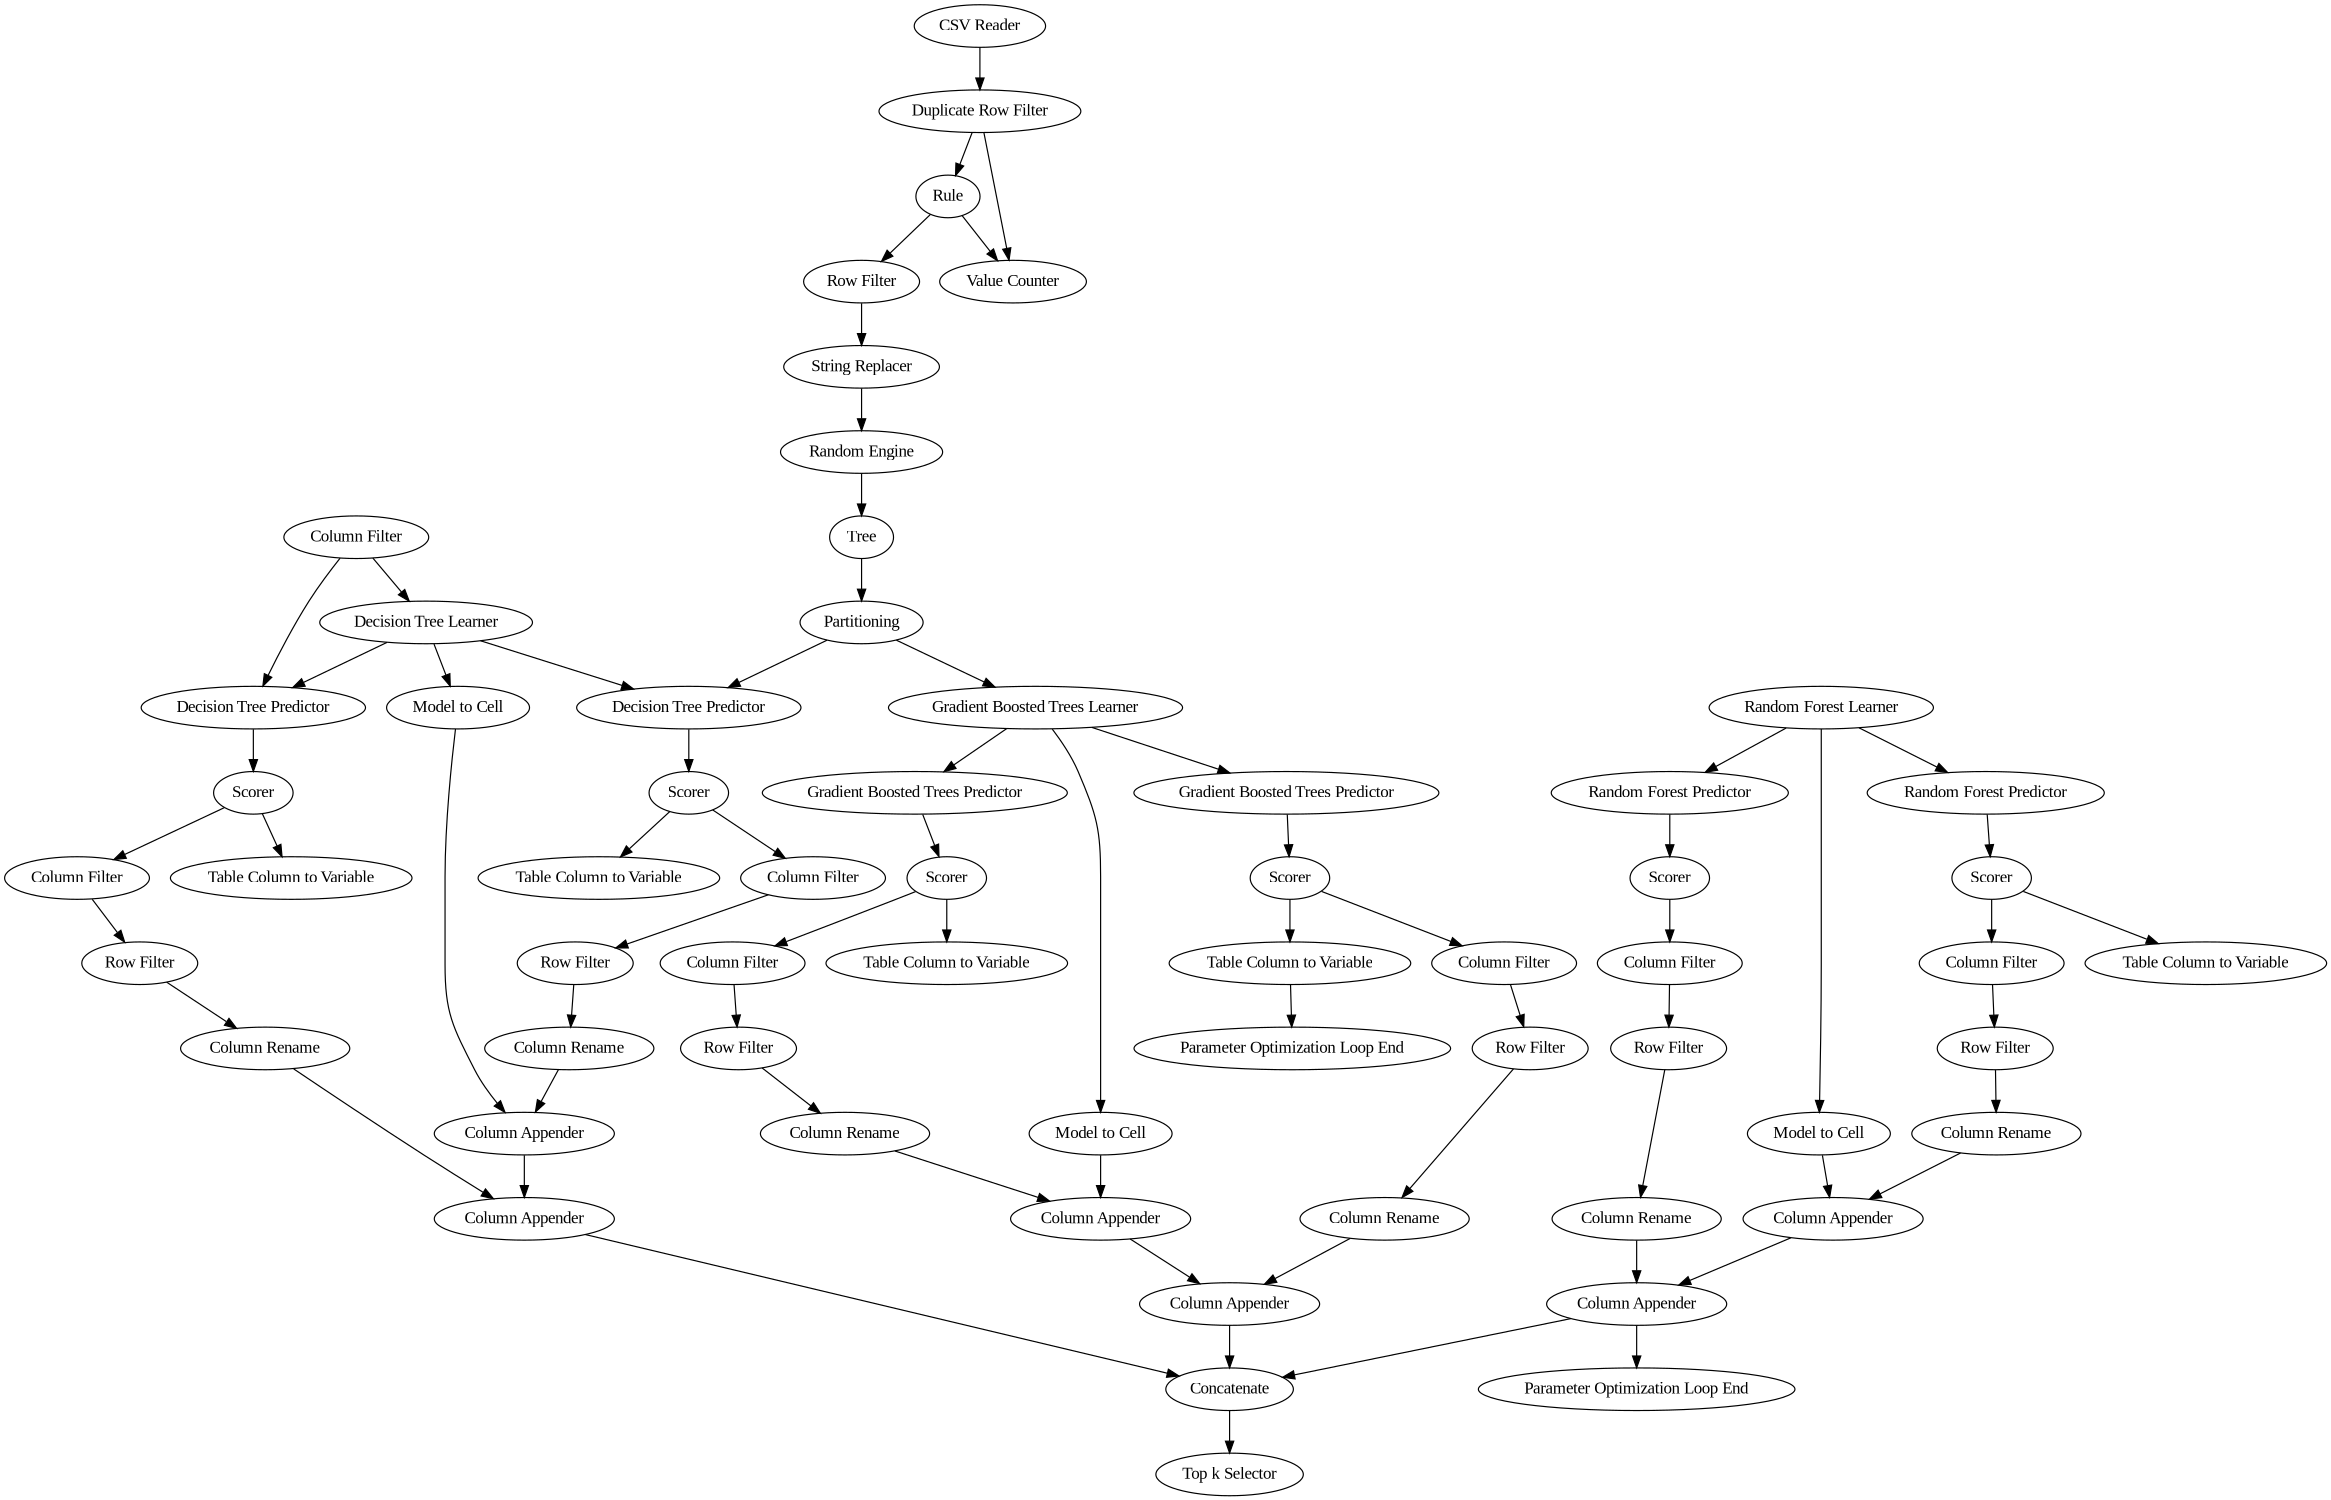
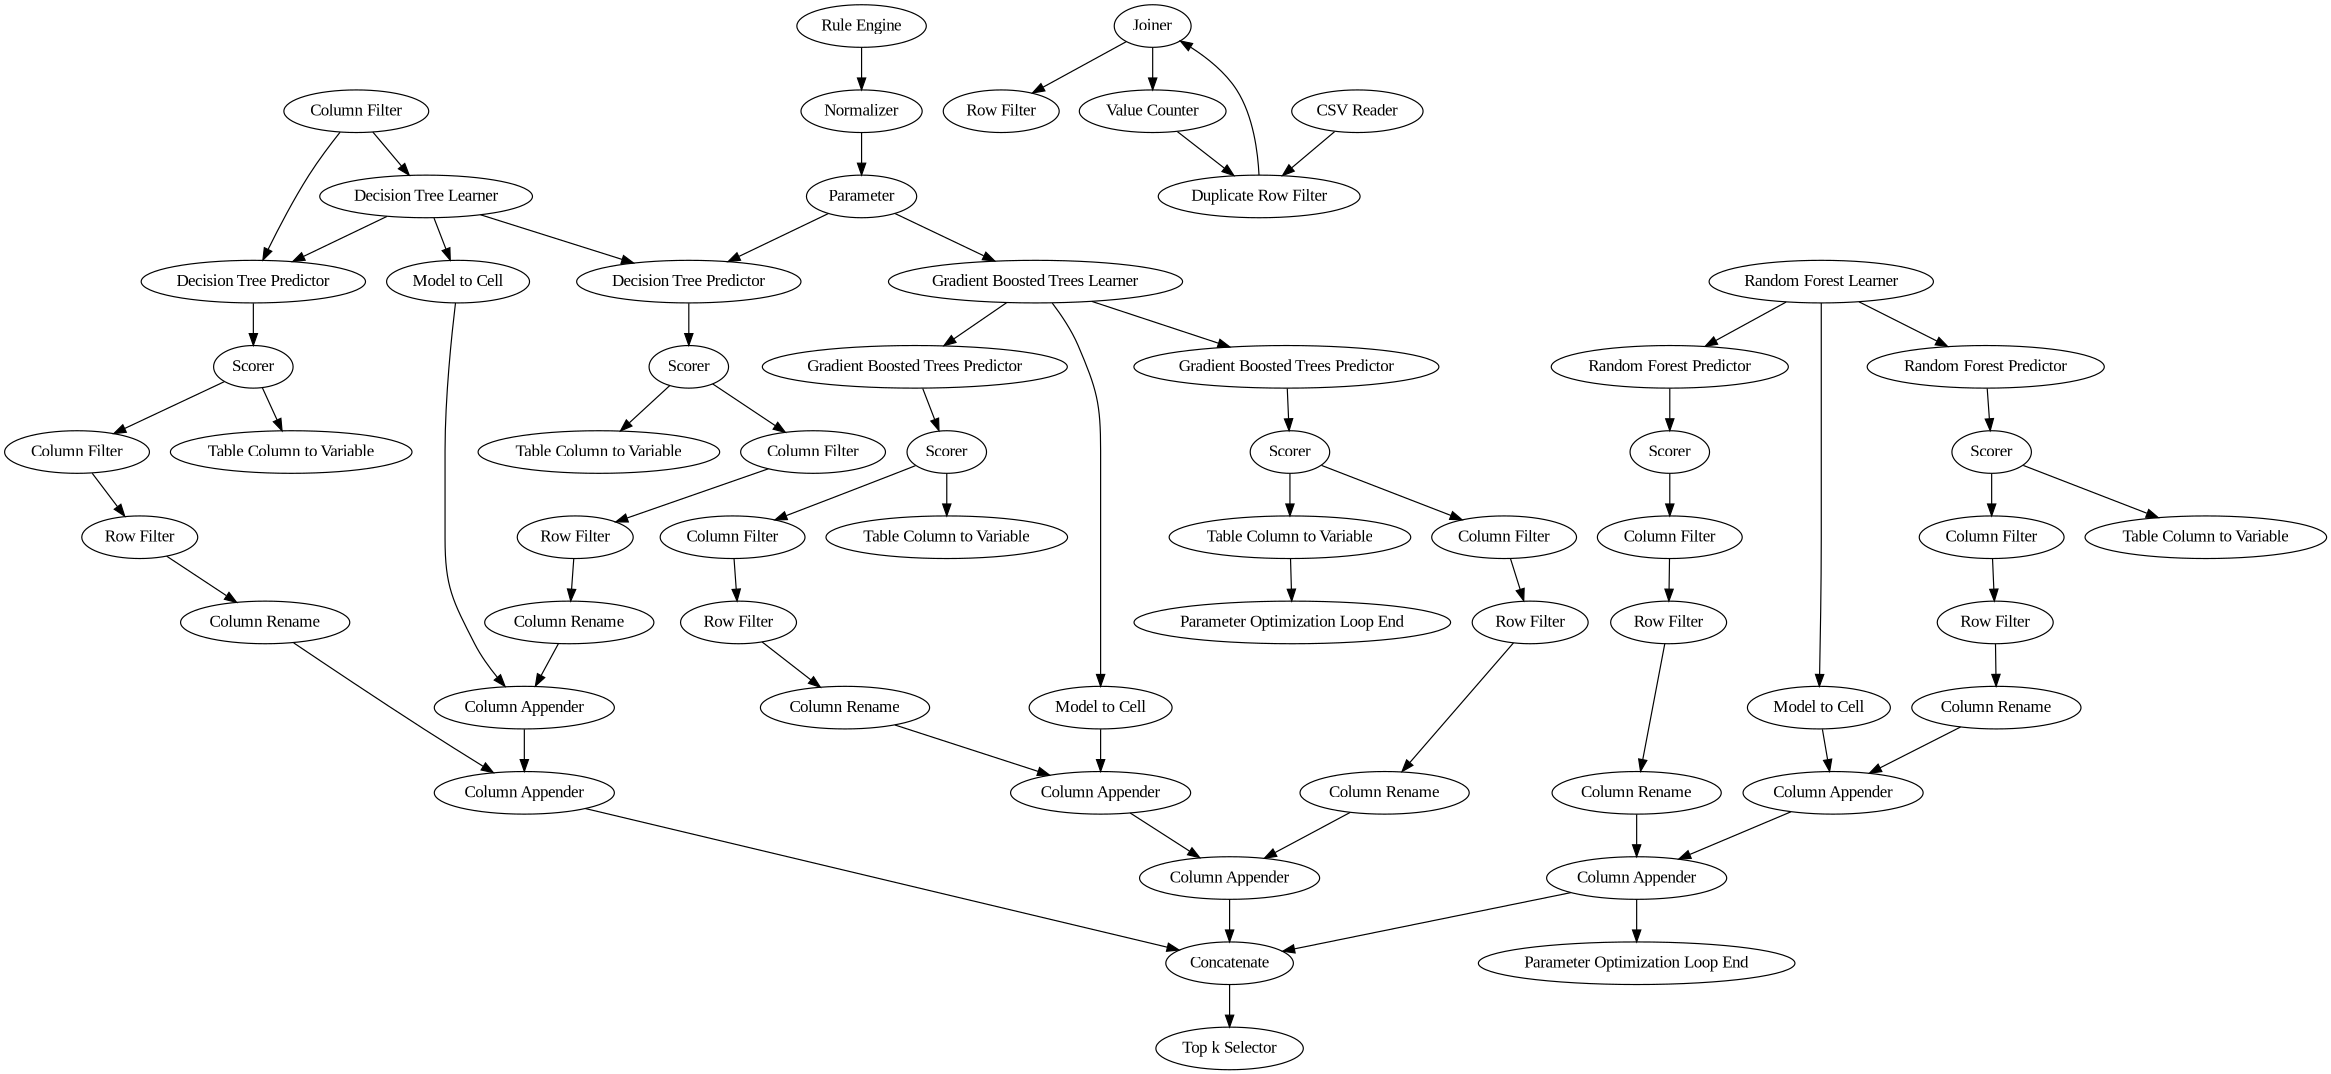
(995, 191) -> (1201, 150)
(948, 196) -> (1153, 26)
(862, 367) -> none
(862, 452) -> (862, 26)
(862, 537) -> (862, 111)
(862, 622) -> (862, 196)
